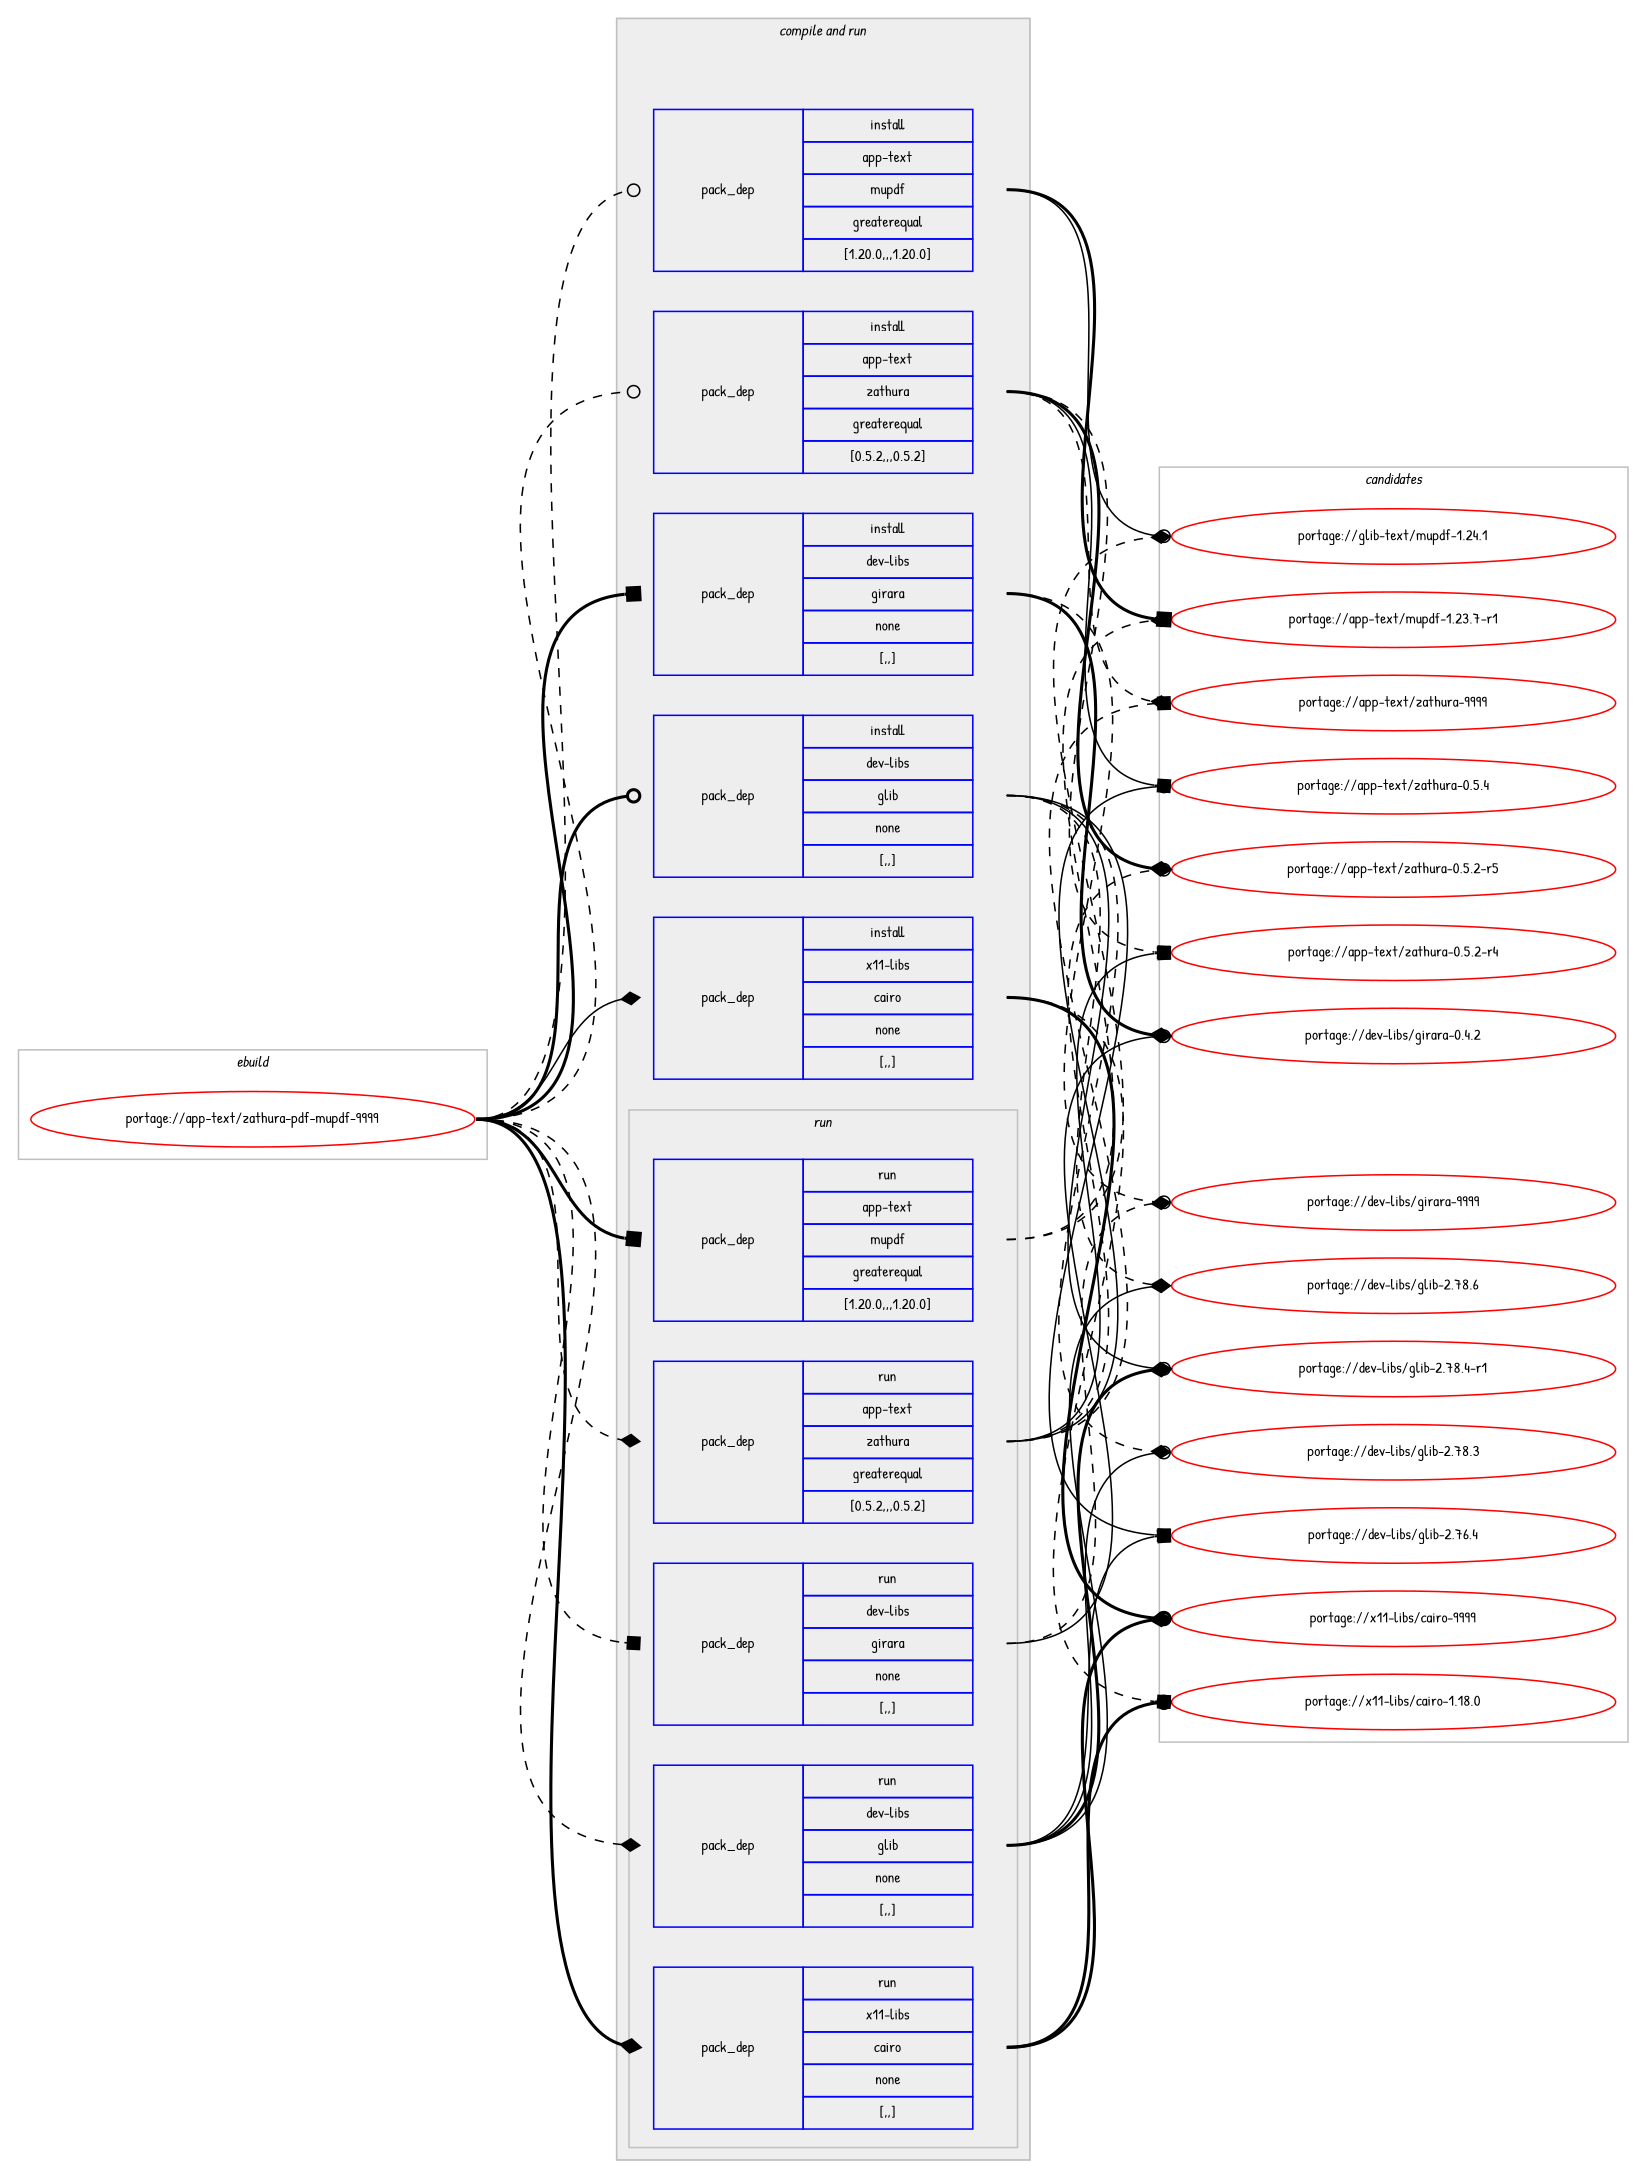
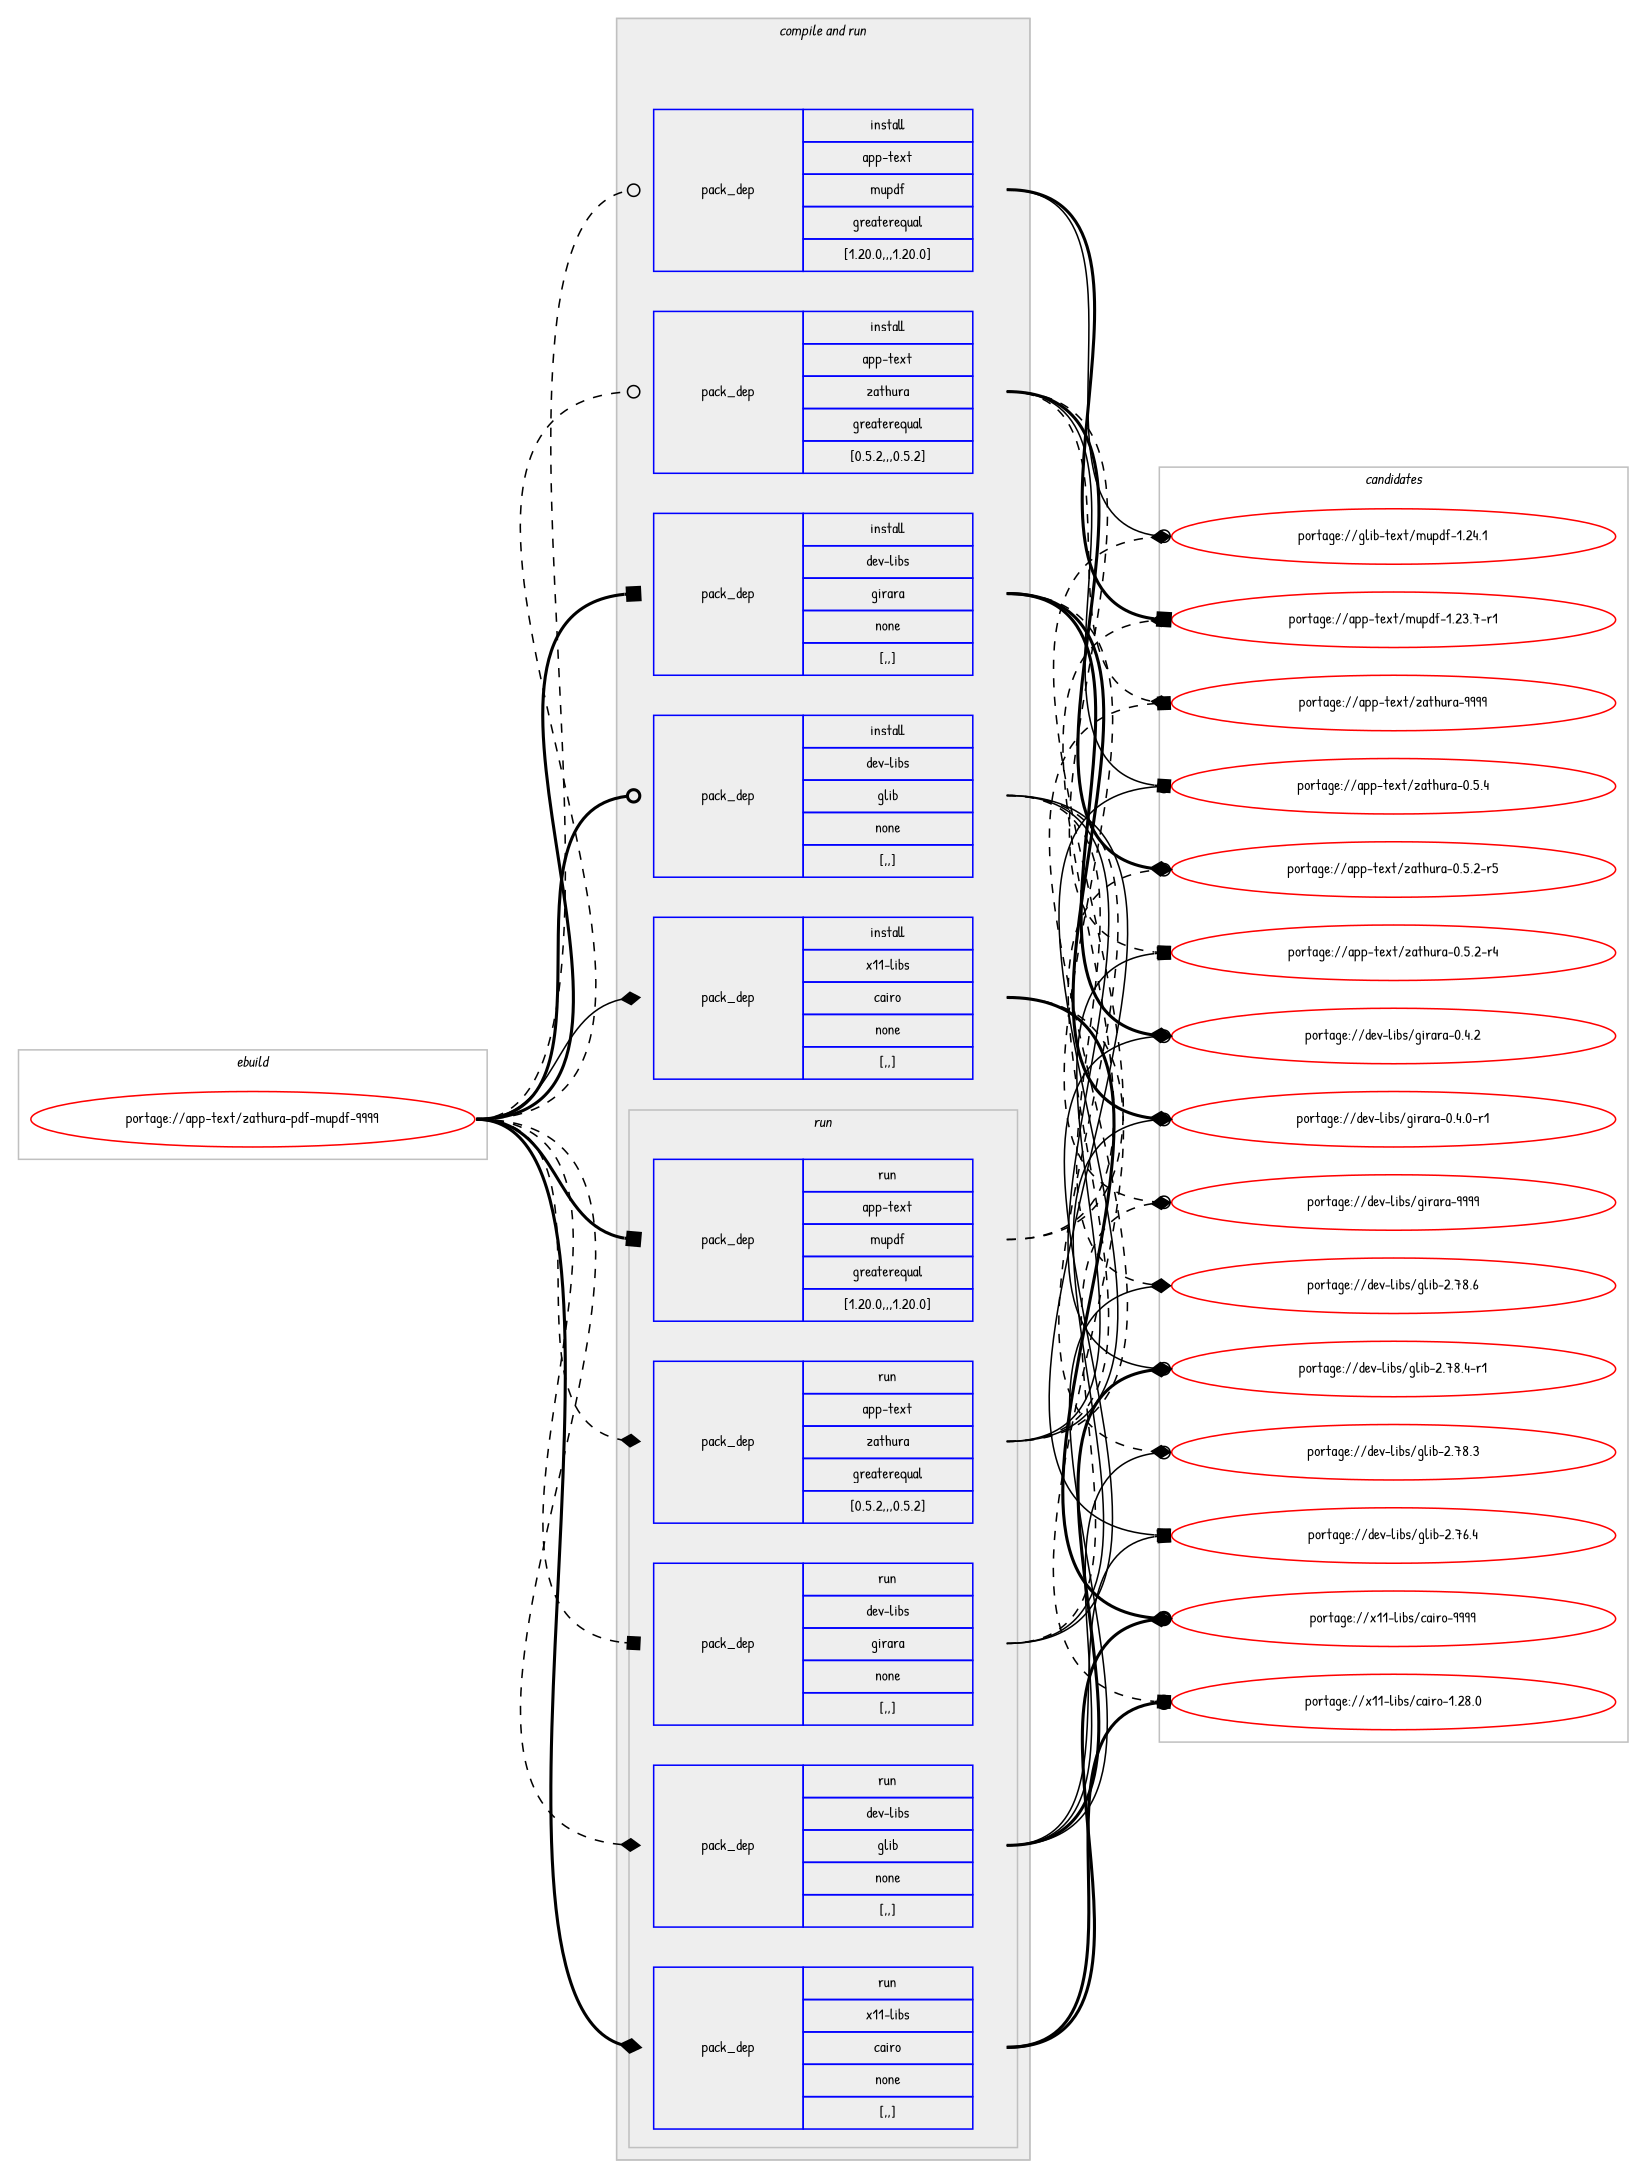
none -> (1394, 1119)
(1394, 1702) -> (1394, 1702)
